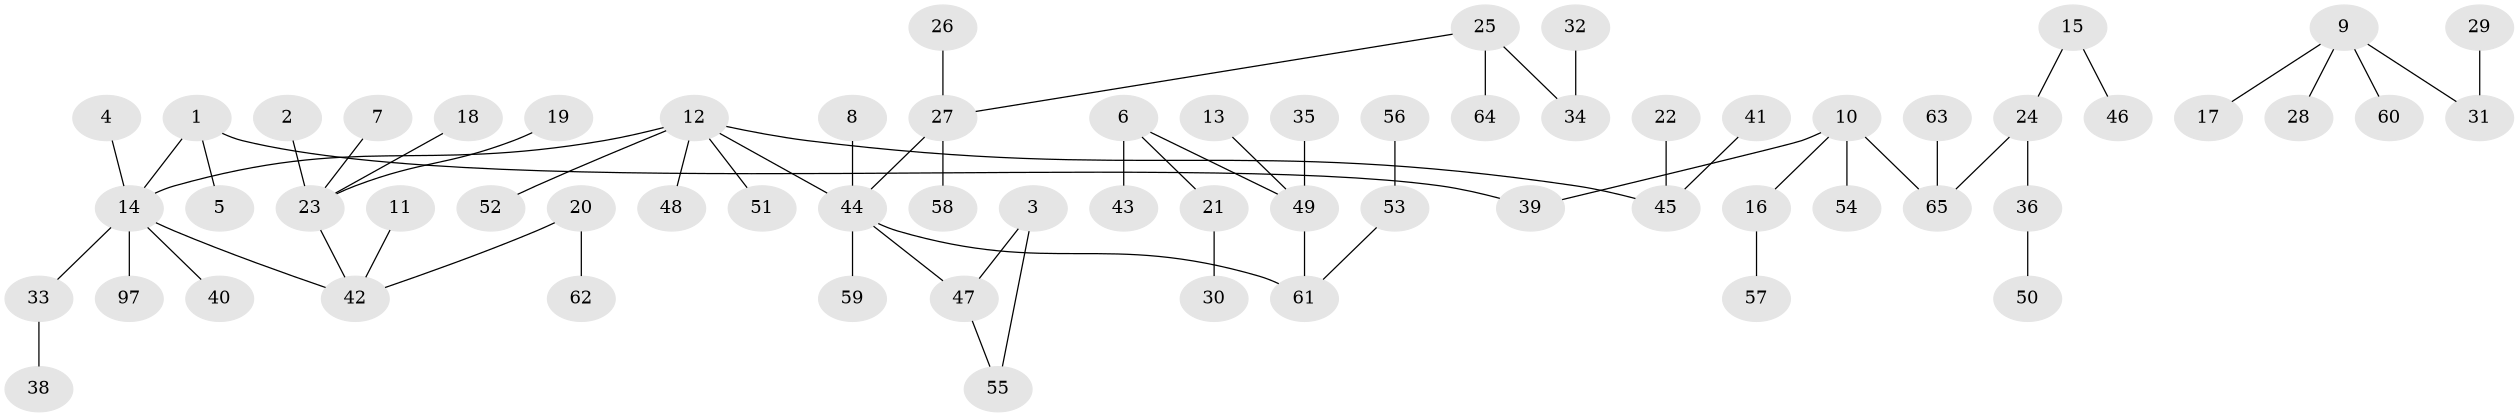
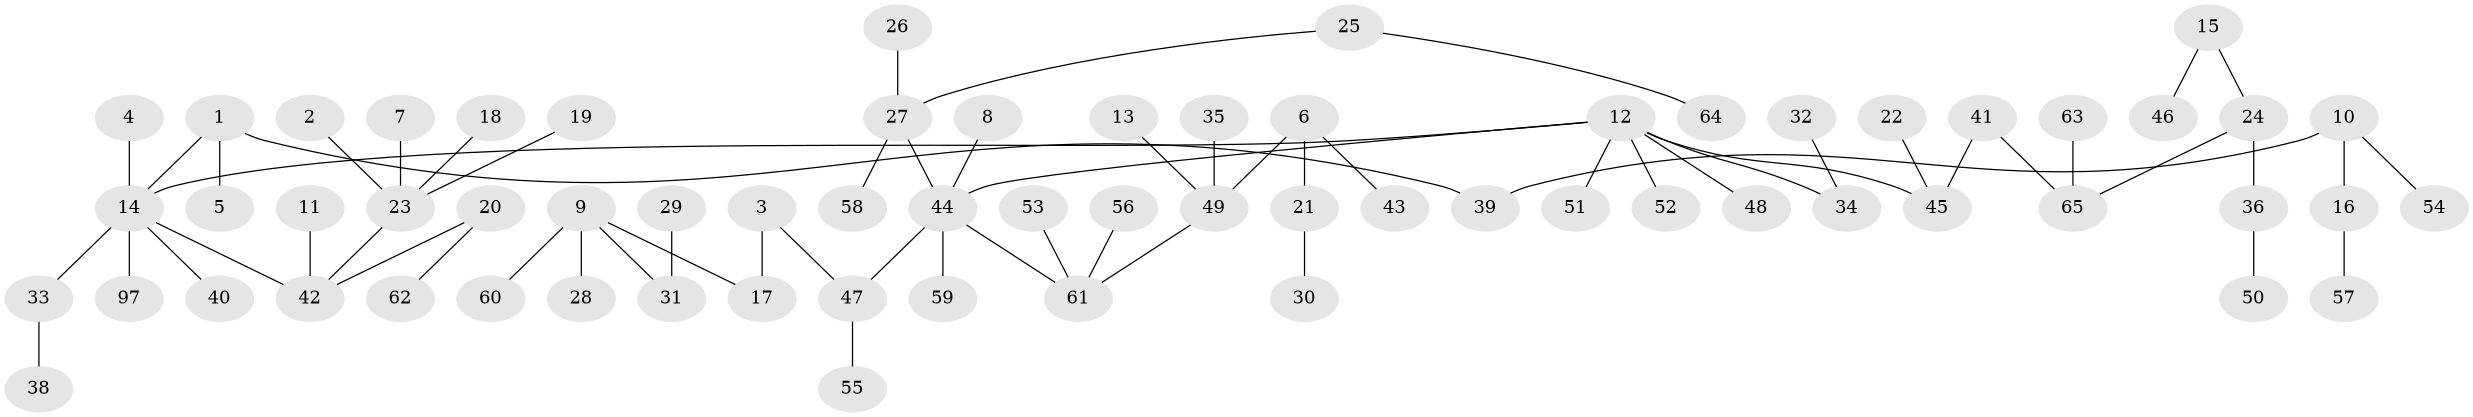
(1530, 73) -> (1752, 168)
(1395, 158) -> (1101, 254)
(1892, 163) -> (2026, 162)
(1016, 299) -> (762, 254)
